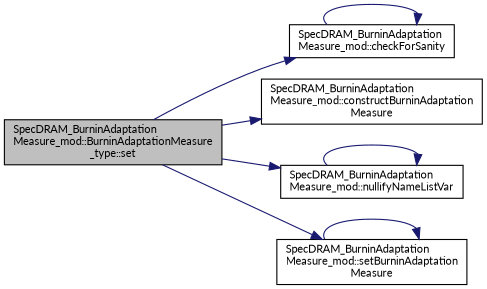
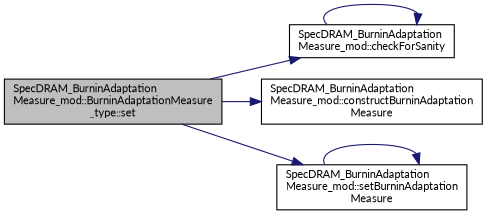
(372, 182) -> none
